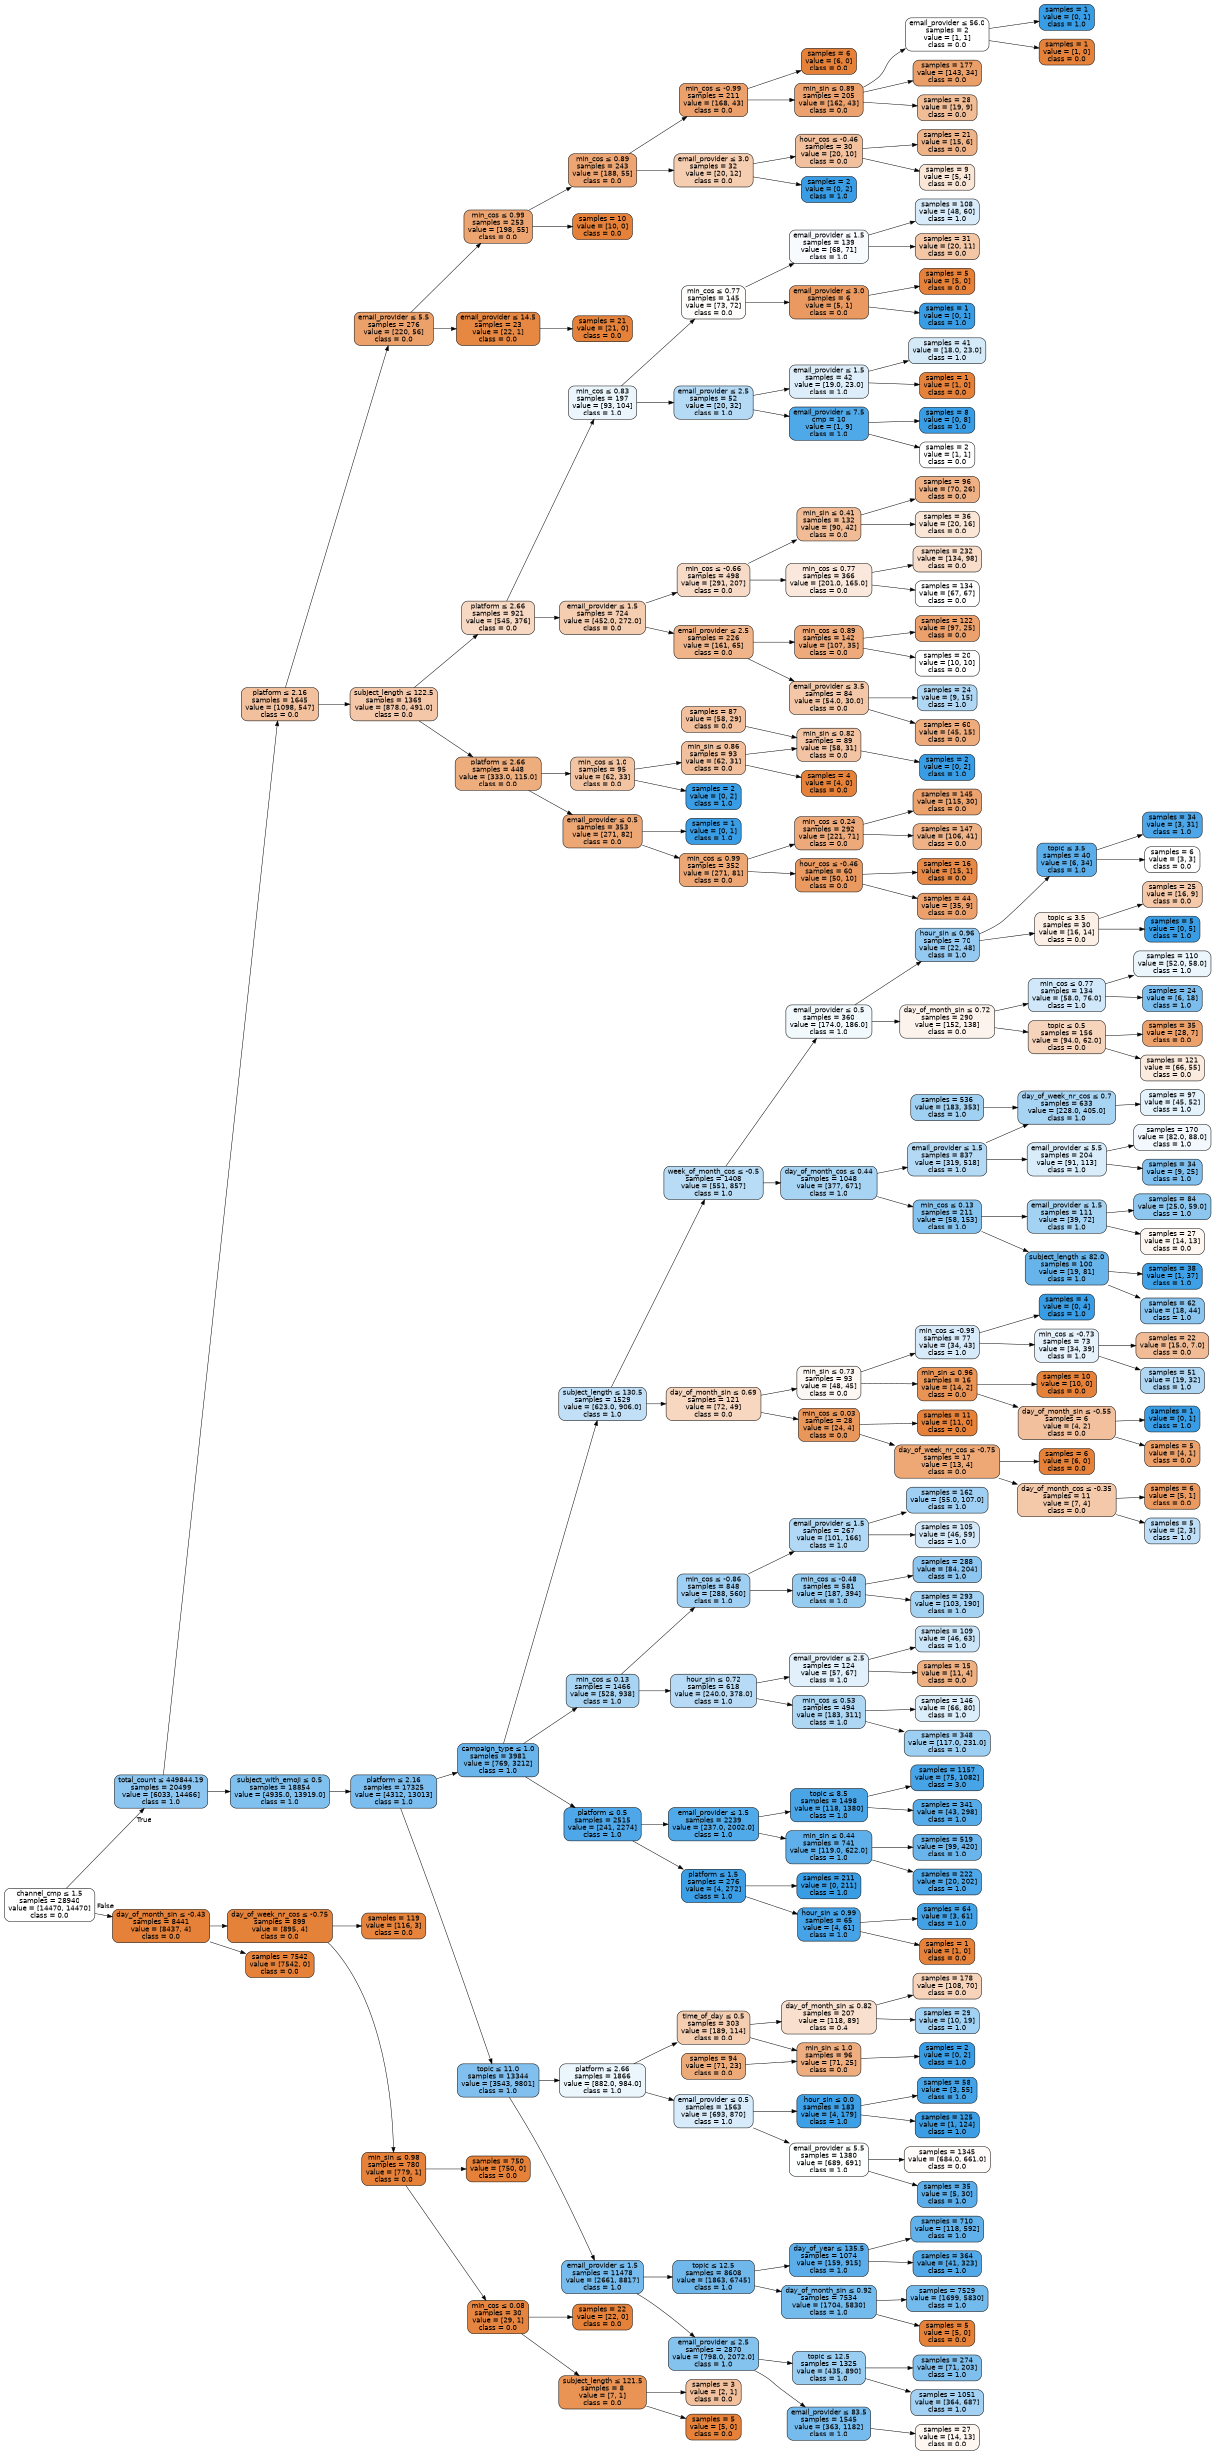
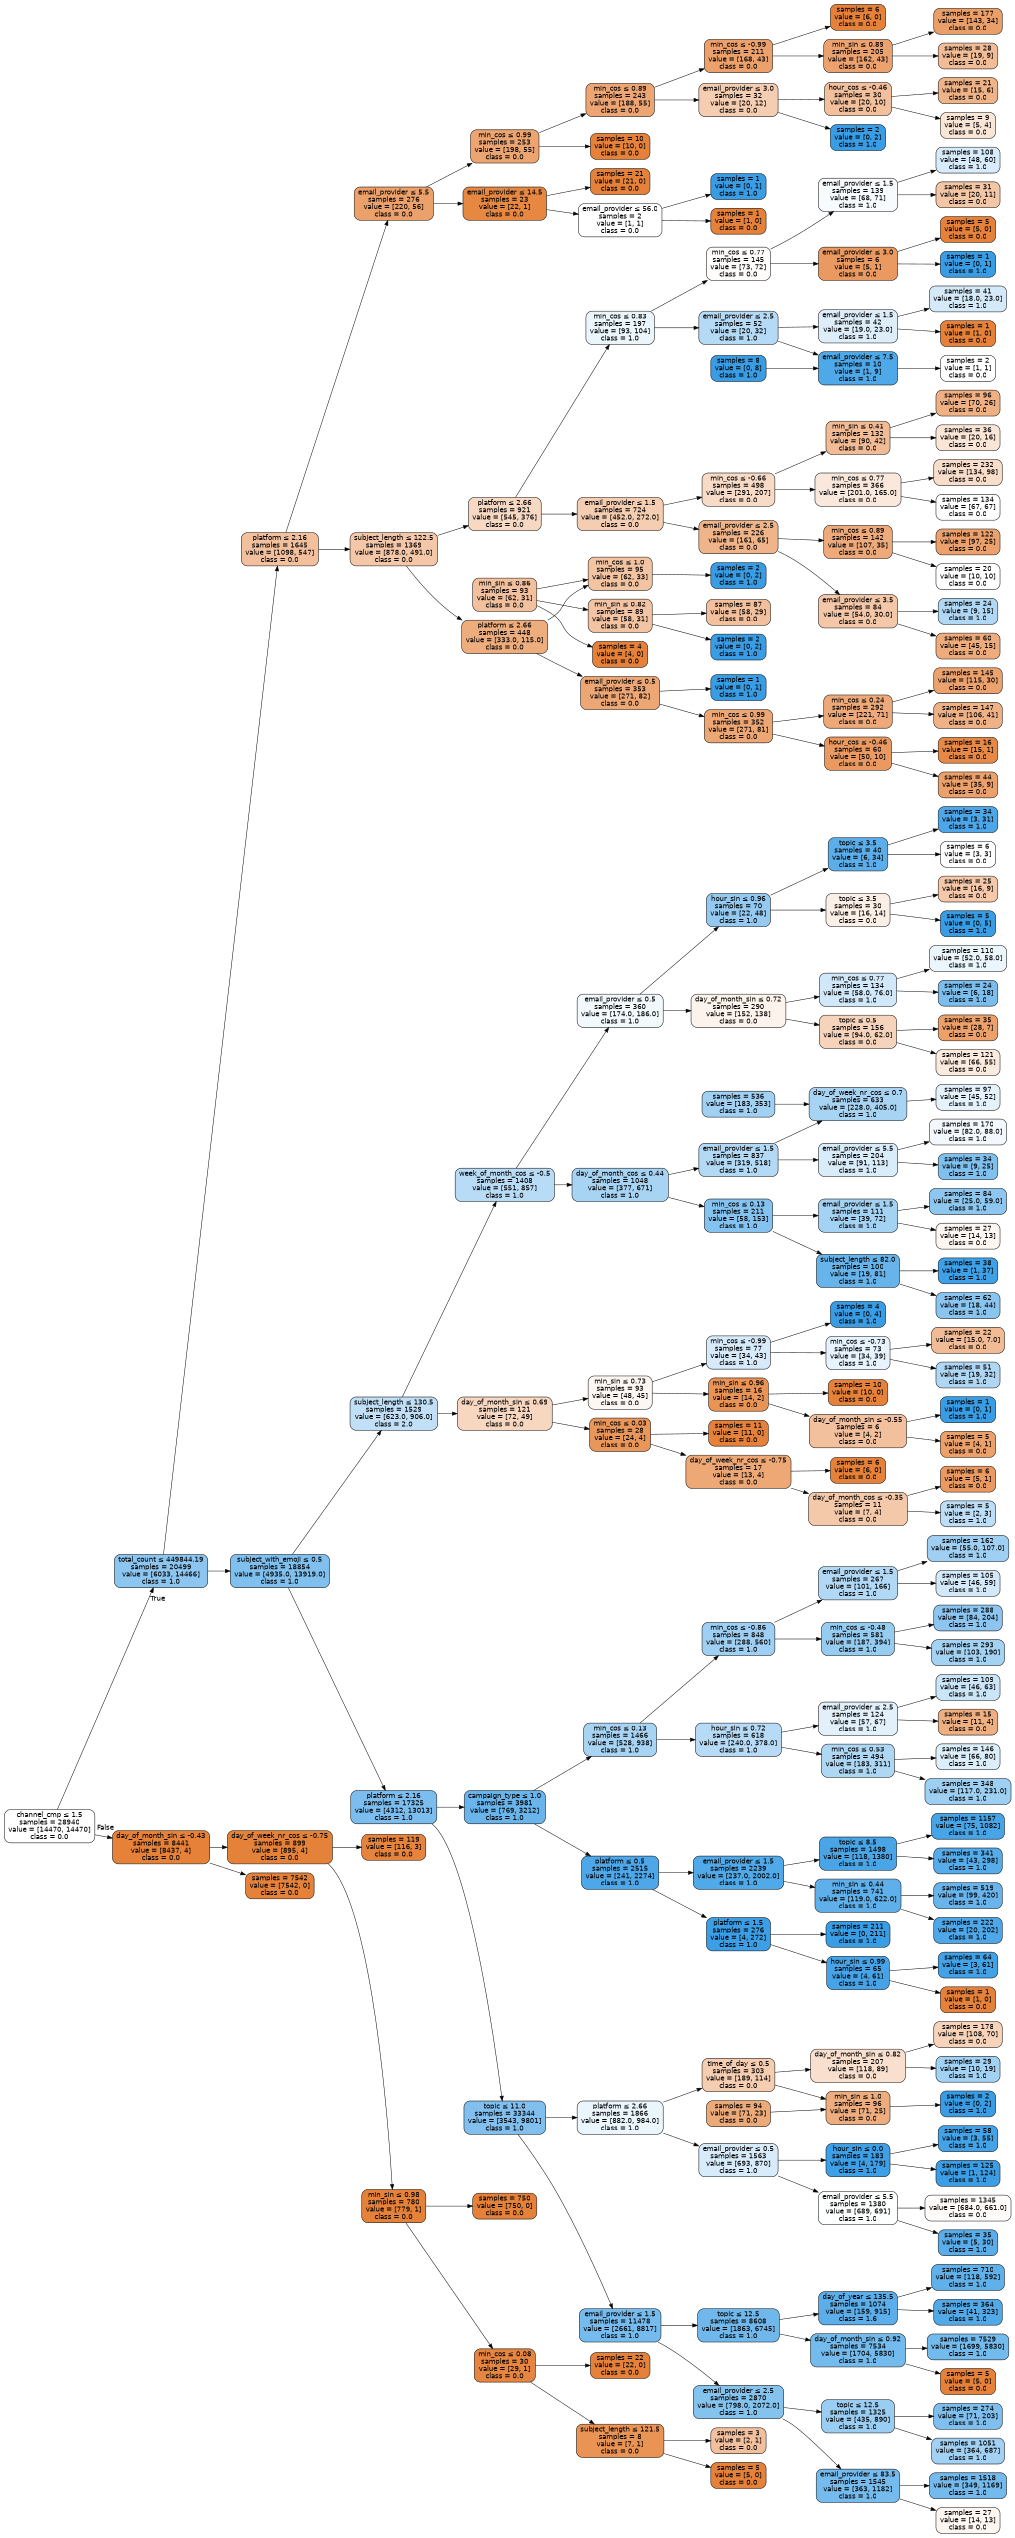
(884, 71) -> (560, 212)
(829, 420) -> (858, 364)
(892, 422) -> (790, 368)
(769, 732) -> (677, 614)
(656, 766) -> (560, 585)
(603, 1415) -> (394, 1424)
(550, 1584) -> (335, 1494)
(947, 1785) -> (968, 1833)
(829, 2028) -> (858, 2077)
(498, 2077) -> (505, 2114)
(829, 2271) -> (858, 2319)
none -> (968, 2486)
